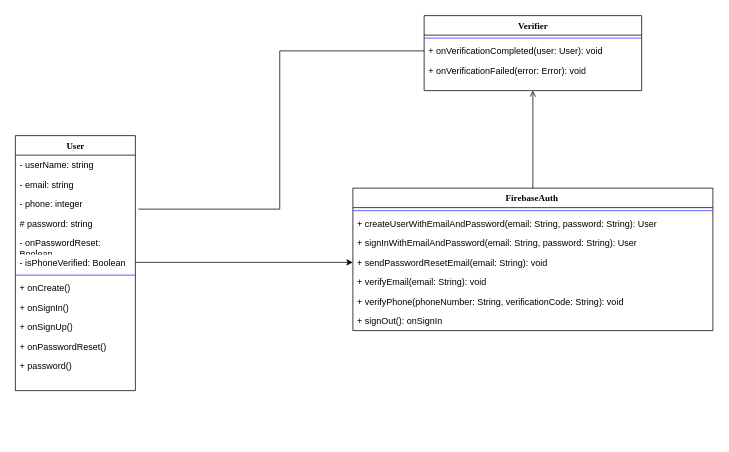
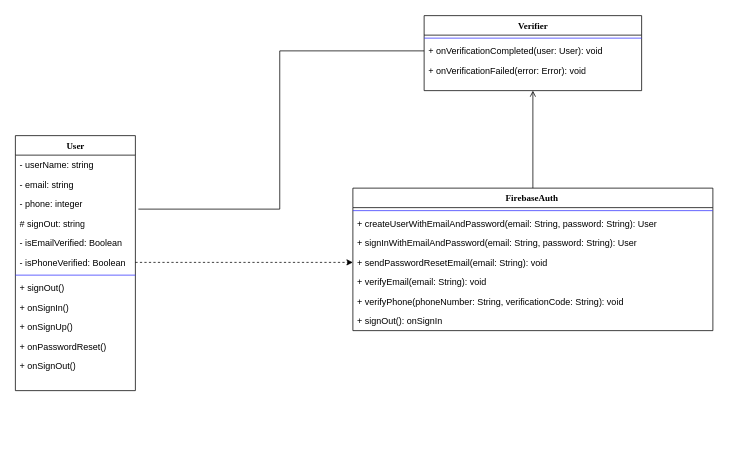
(61, 224) -> (57, 224)
(76, 249) -> (75, 244)
(242, 262) -> (242, 262)
(49, 289) -> (45, 289)
(49, 367) -> (50, 367)
